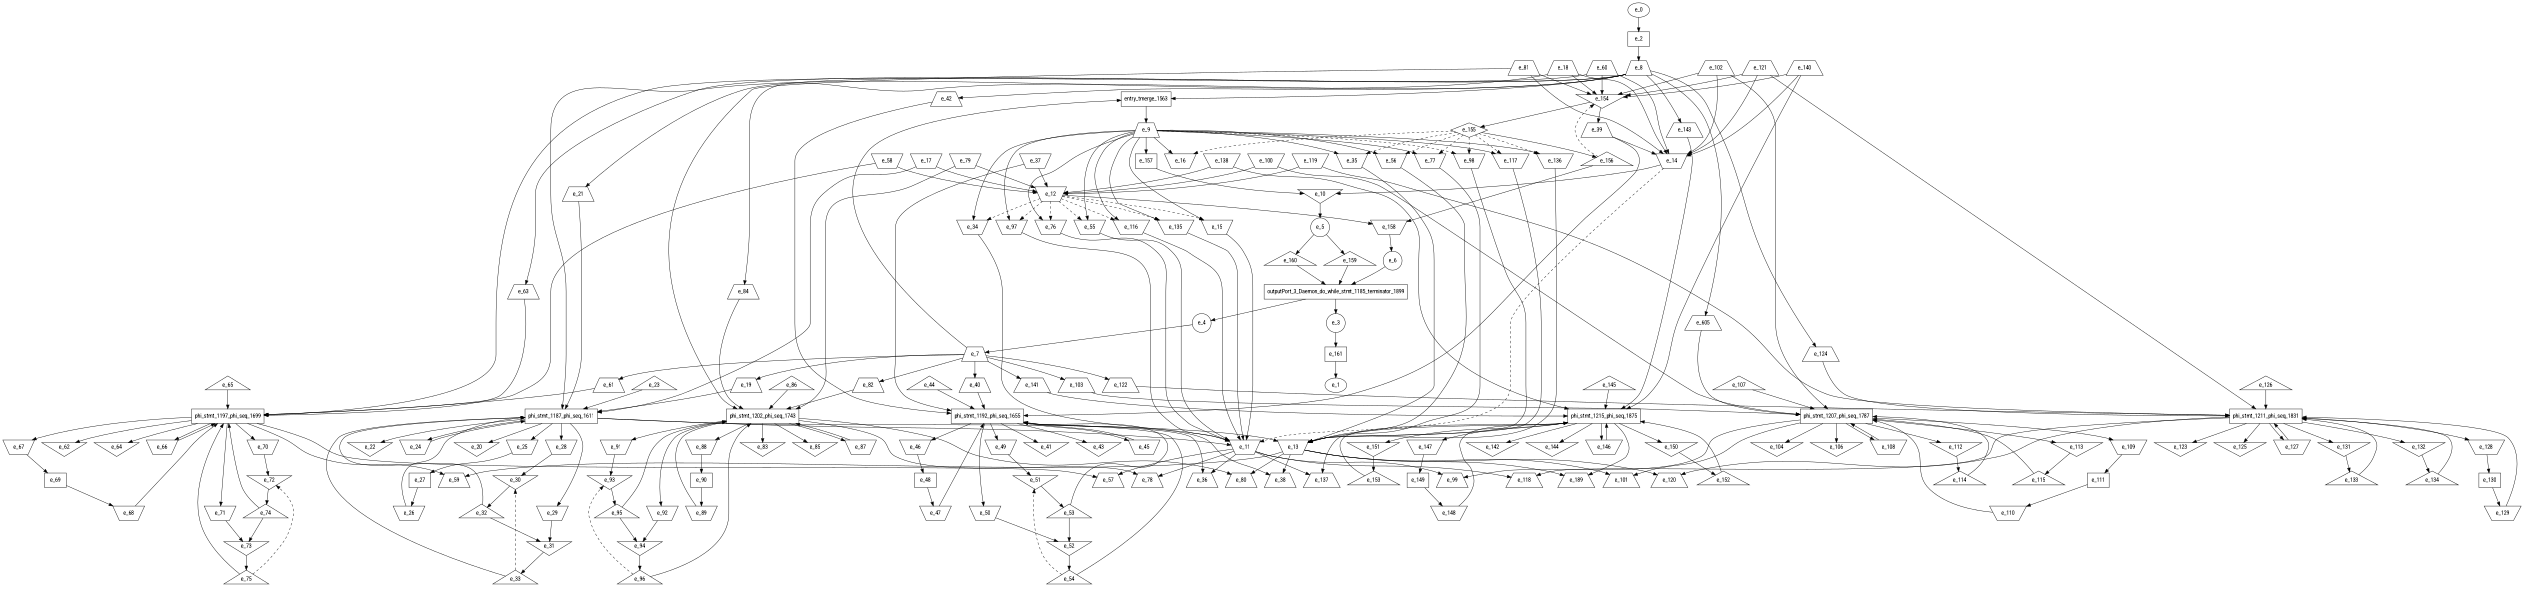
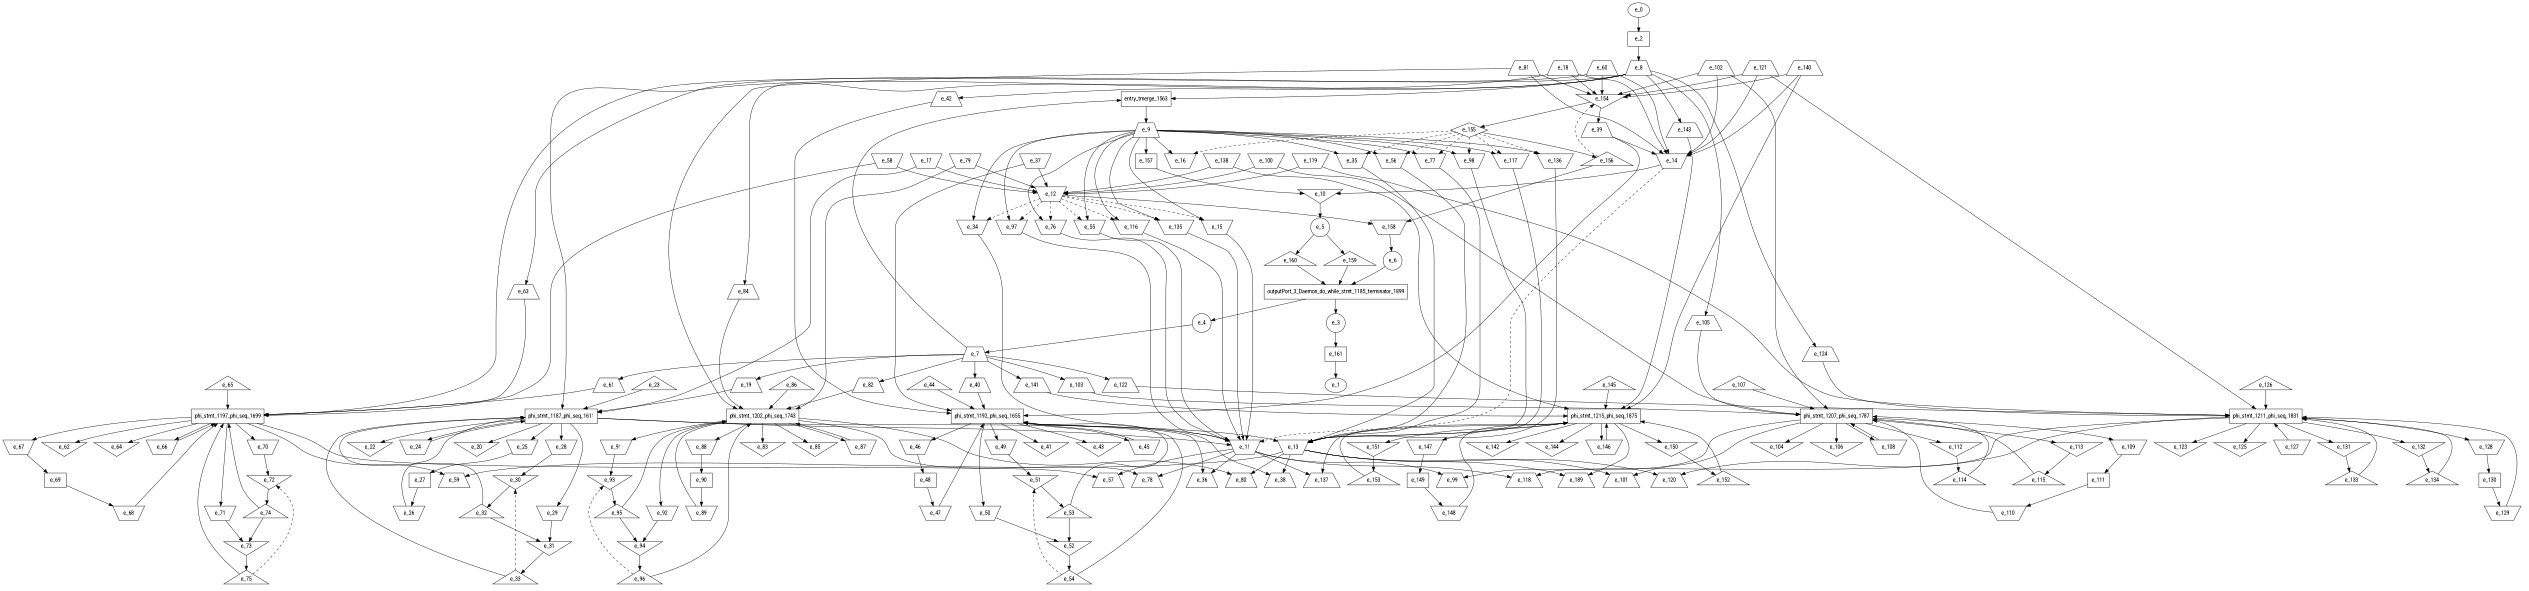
(1305, 137) -> (1305, 137)
(578, 194) -> none
(1703, 323) -> (1703, 323)
(2275, 430) -> none
